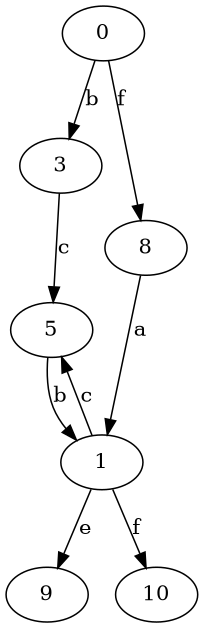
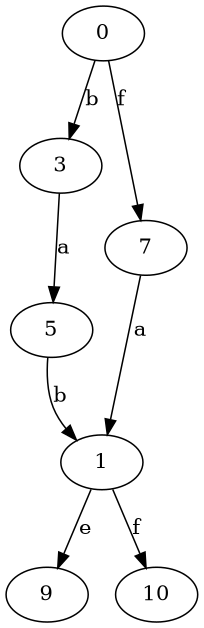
(64, 248) -> (64, 248)
(146, 248) -> (146, 248)
(80, 403) -> none
